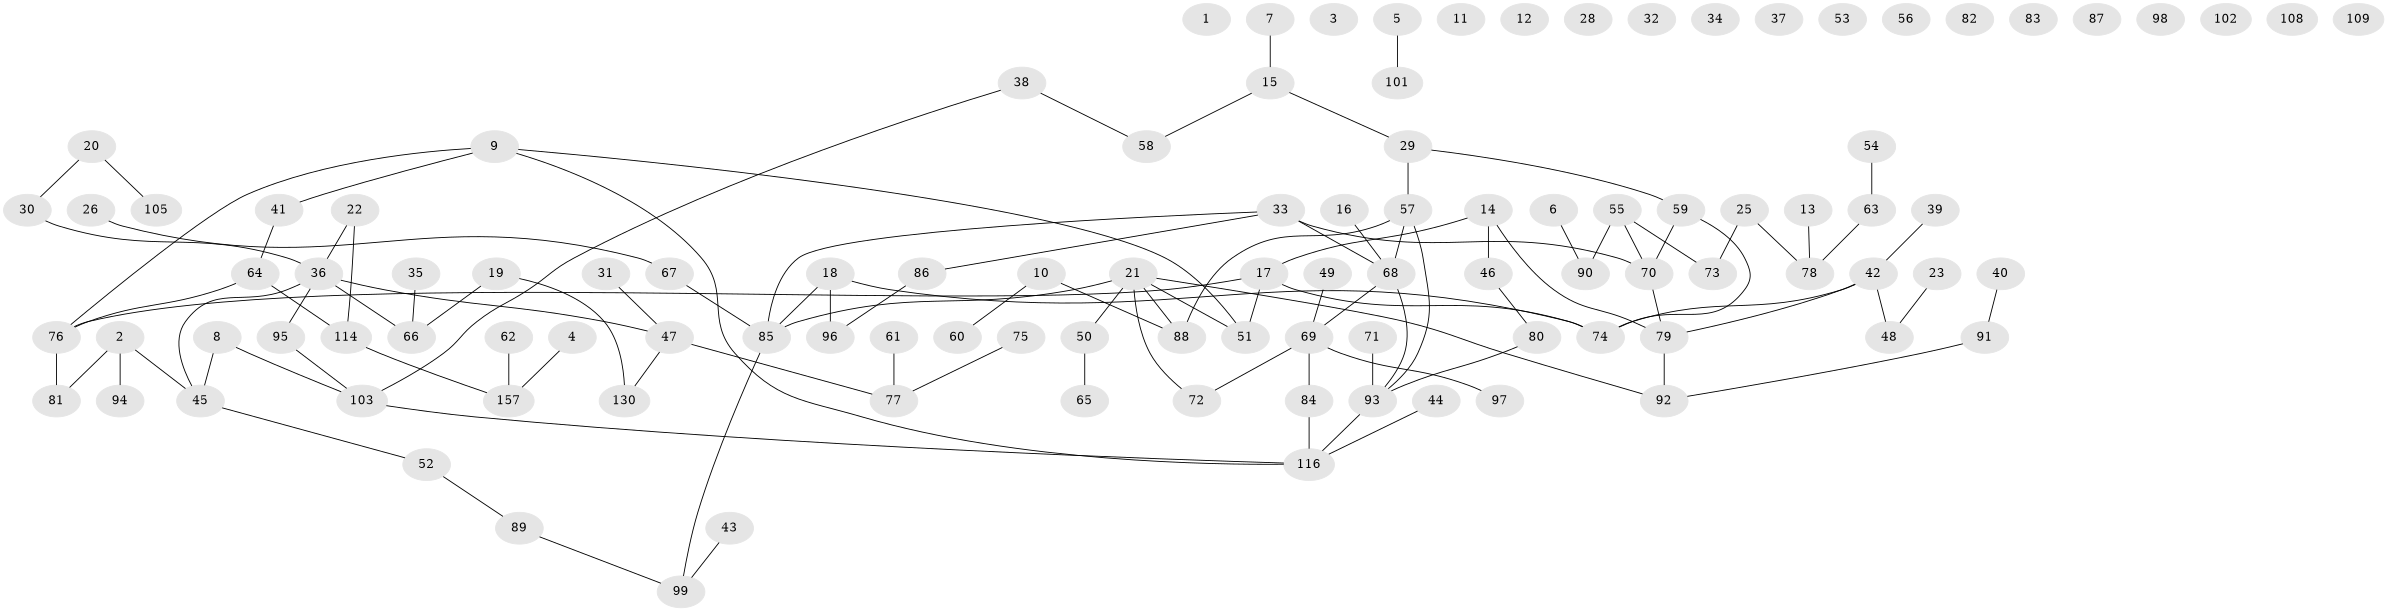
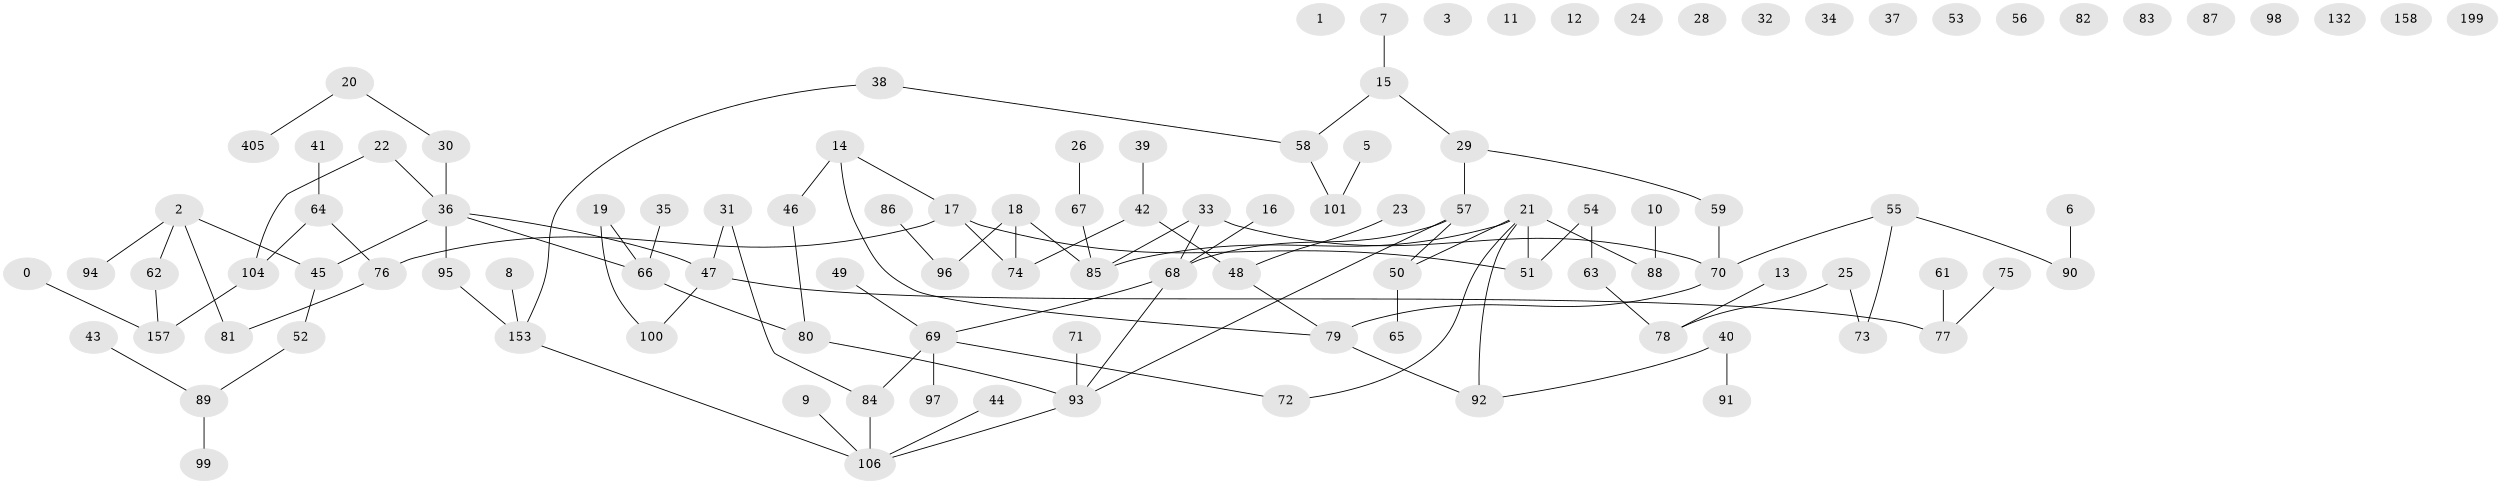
none -> (1639, 19)
(2226, 19) -> (2340, 19)
(2292, 19) -> (2406, 19)
(2358, 19) -> (2472, 19)
(386, 176) -> none
none -> (1320, 178)
(252, 193) -> none
(893, 193) -> (1557, 245)
(156, 210) -> (254, 147)
(1270, 240) -> (1422, 250)
none -> (167, 242)
(1101, 242) -> none
(1738, 297) -> none
none -> (724, 308)
(1772, 312) -> (1285, 306)
none -> (765, 331)
(346, 337) -> (254, 274)
(572, 337) -> (27, 274)
(958, 337) -> none
(209, 369) -> none
(1825, 372) -> (1607, 377)
(362, 401) -> (520, 337)
(625, 401) -> (652, 337)
(715, 462) -> none
(1309, 465) -> (870, 465)
(705, 560) -> (149, 369)
